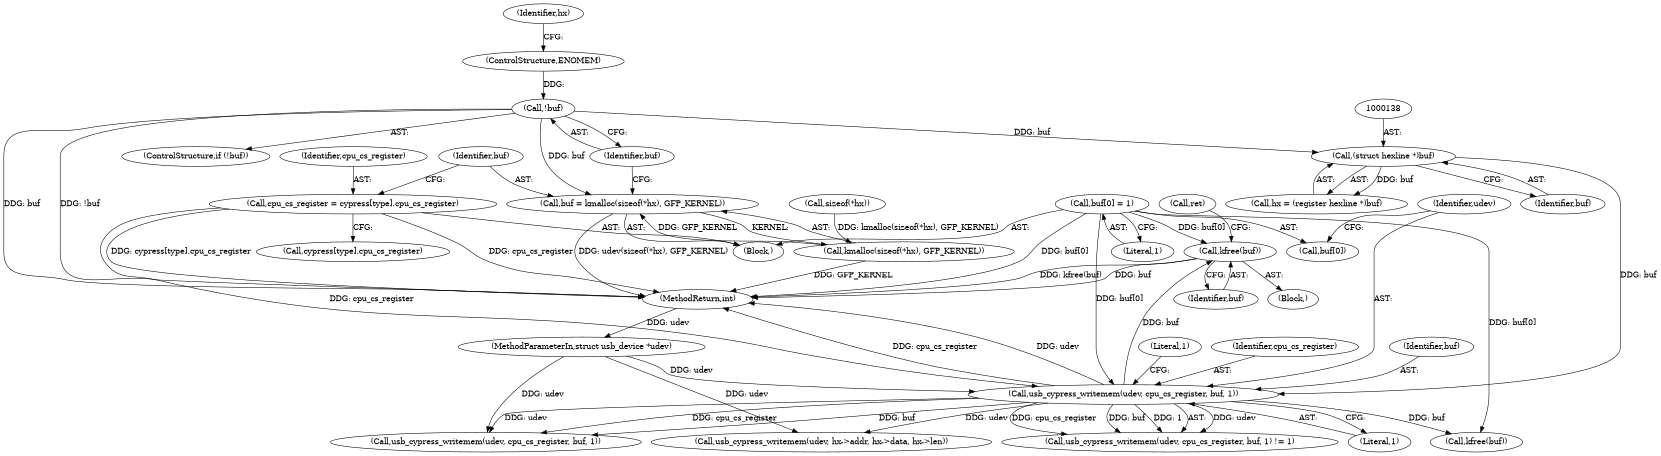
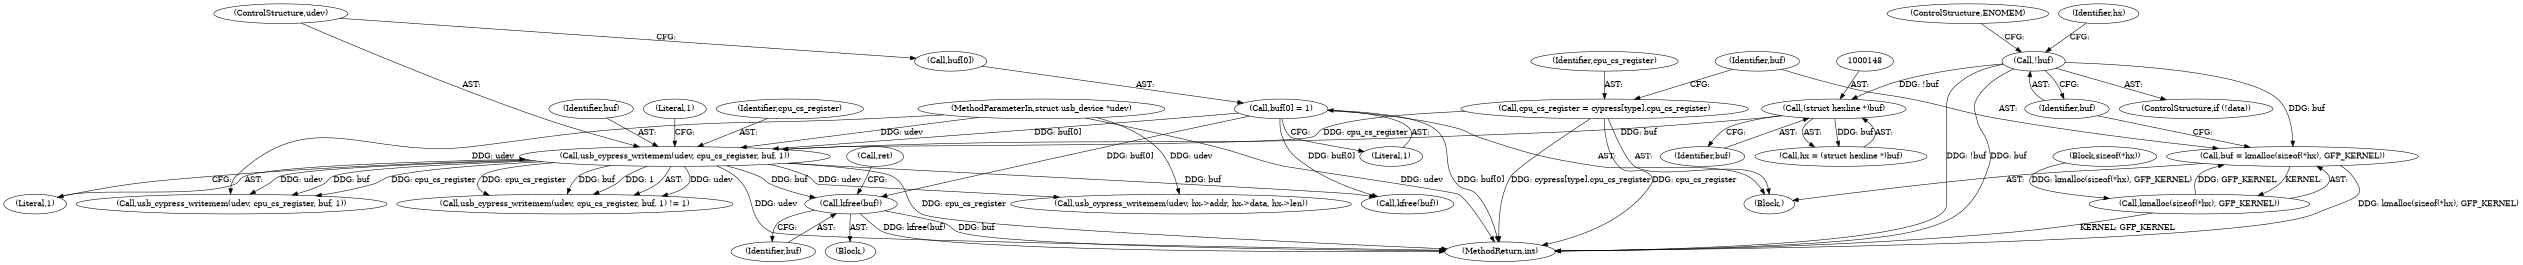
(543, 35) -> (2068, 36)
(555, 85) -> (2016, 37)
(1383, 109) -> (1865, 61)
(1032, 133) -> (1919, 85)
(196, 157) -> (2196, 109)
(837, 204) -> (2105, 157)
(1317, 204) -> (1841, 157)
(1464, 204) -> (281, 14)
(1237, 220) -> (1110, 84)
(353, 252) -> none
(653, 252) -> (2439, 204)
(853, 276) -> (2127, 228)
(643, 322) -> (1297, 168)
